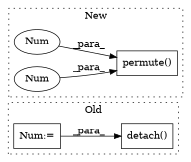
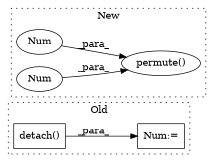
(147, 63) -> (161, 63)
(87, 136) -> (98, 136)
